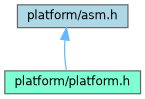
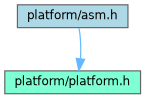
(65, 55) -> (81, 43)
